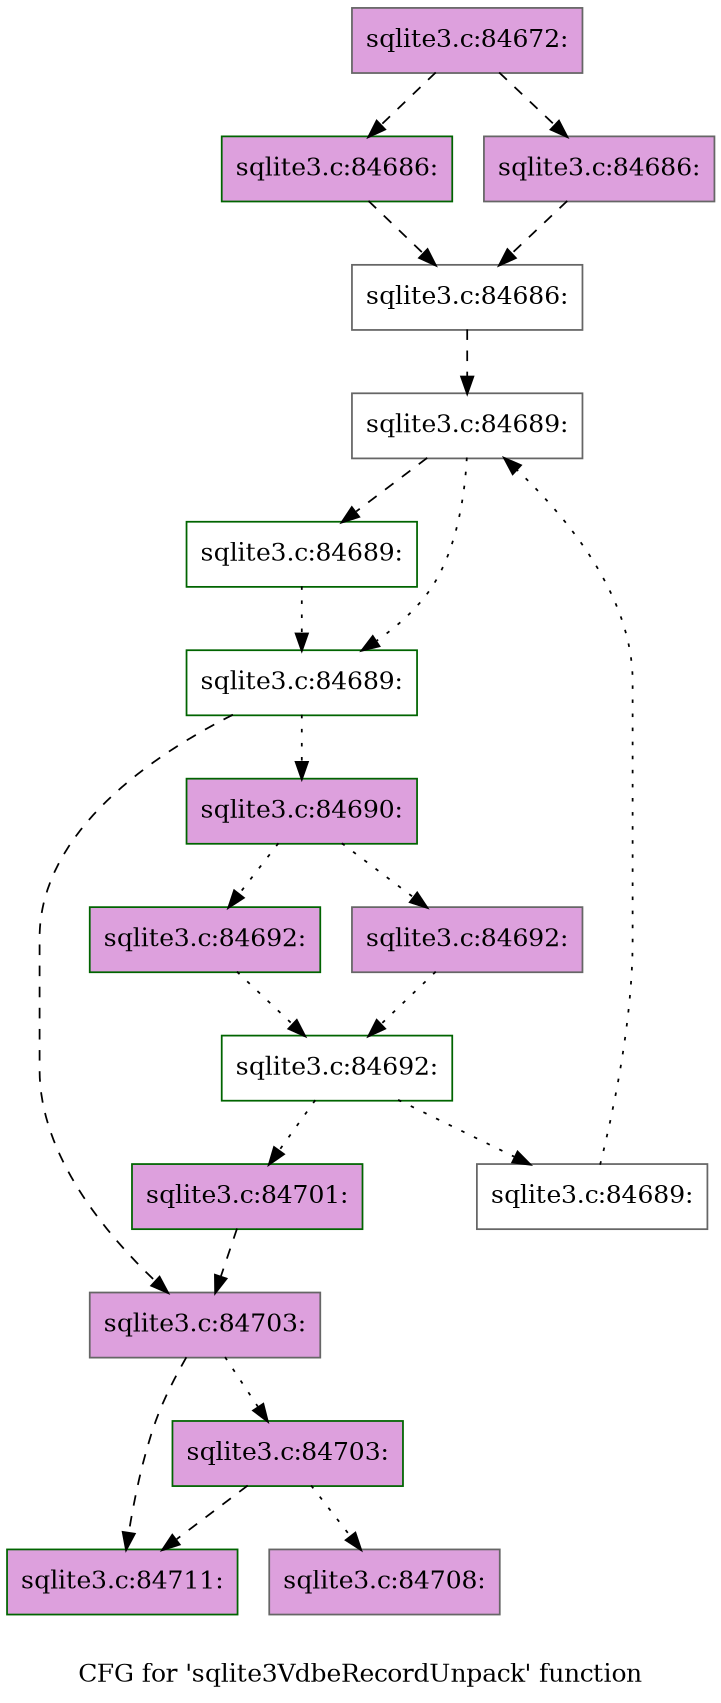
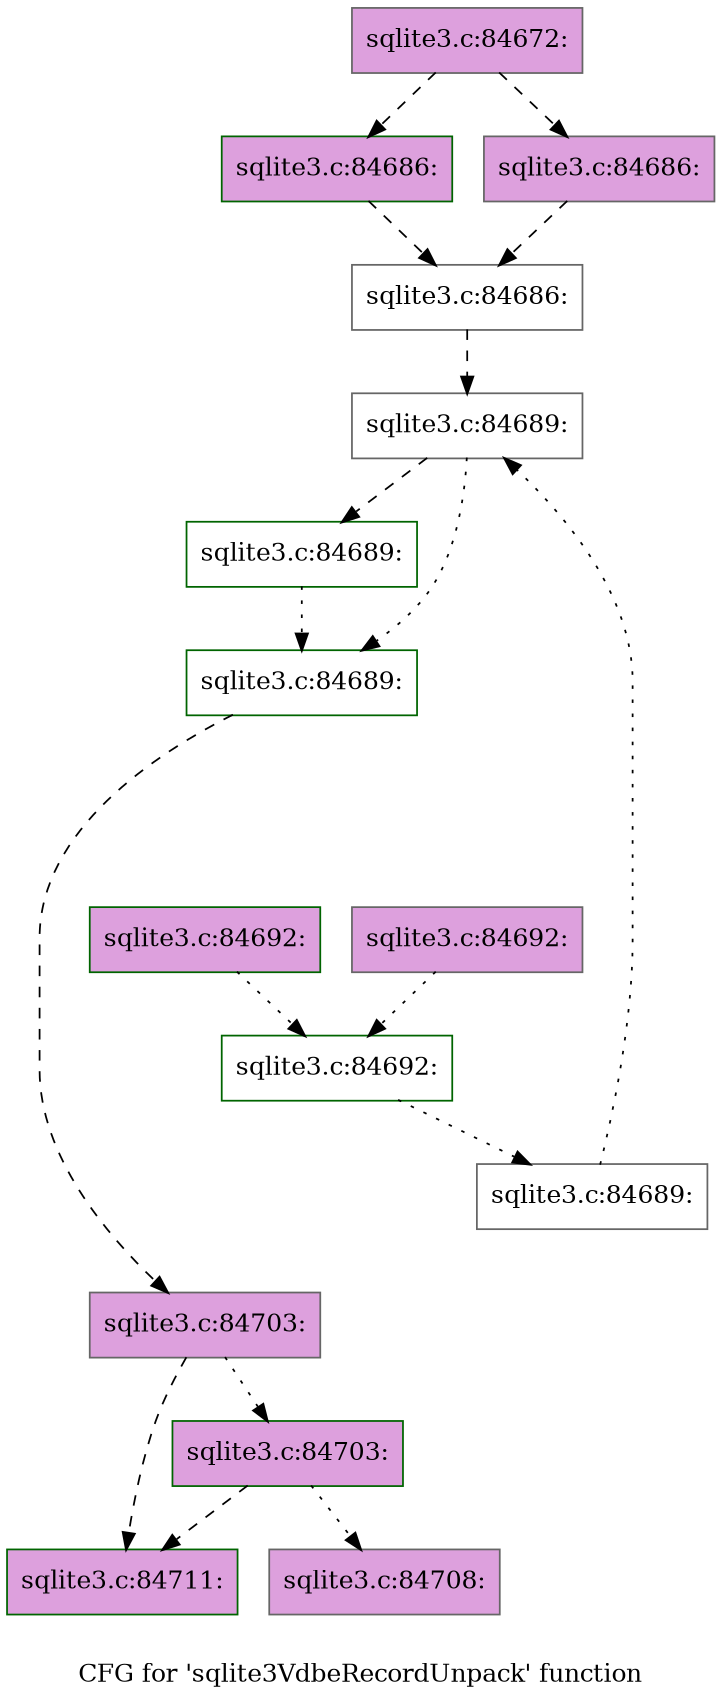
(302, 811) -> none
(247, 1197) -> none
